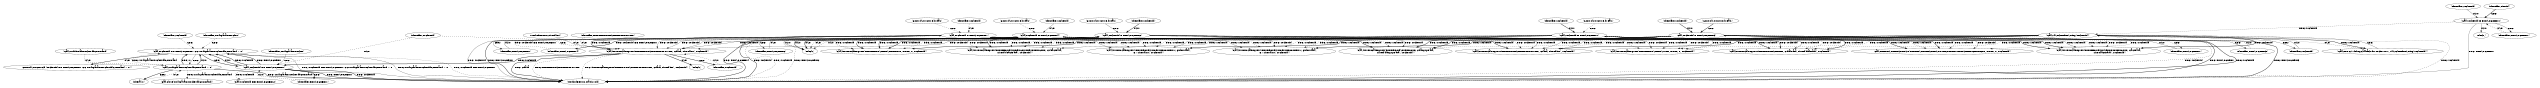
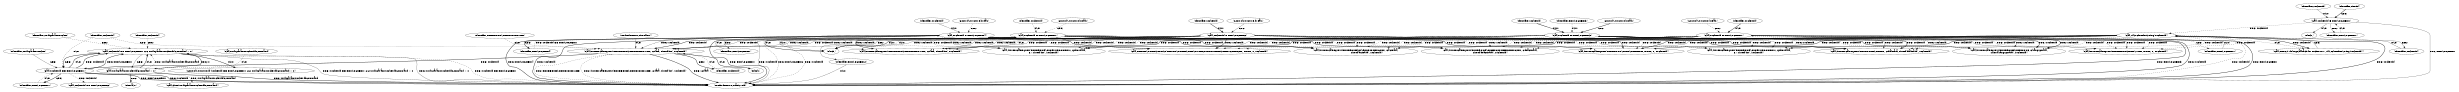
(608, 35) -> (500, 35)
(1985, 38) -> none
(930, 39) -> (802, 81)
(636, 43) -> (528, 43)
(85, 51) -> (247, 51)
(2262, 76) -> (1679, 83)
(163, 77) -> none
